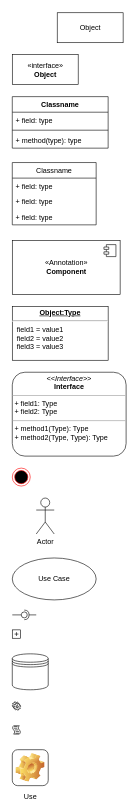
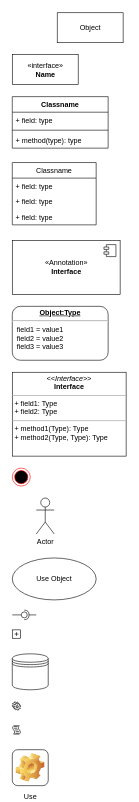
(46, 69) -> (46, 69)
(67, 267) -> (67, 267)
(60, 333) -> (60, 333)
(69, 414) -> (69, 414)
(54, 579) -> (54, 579)
